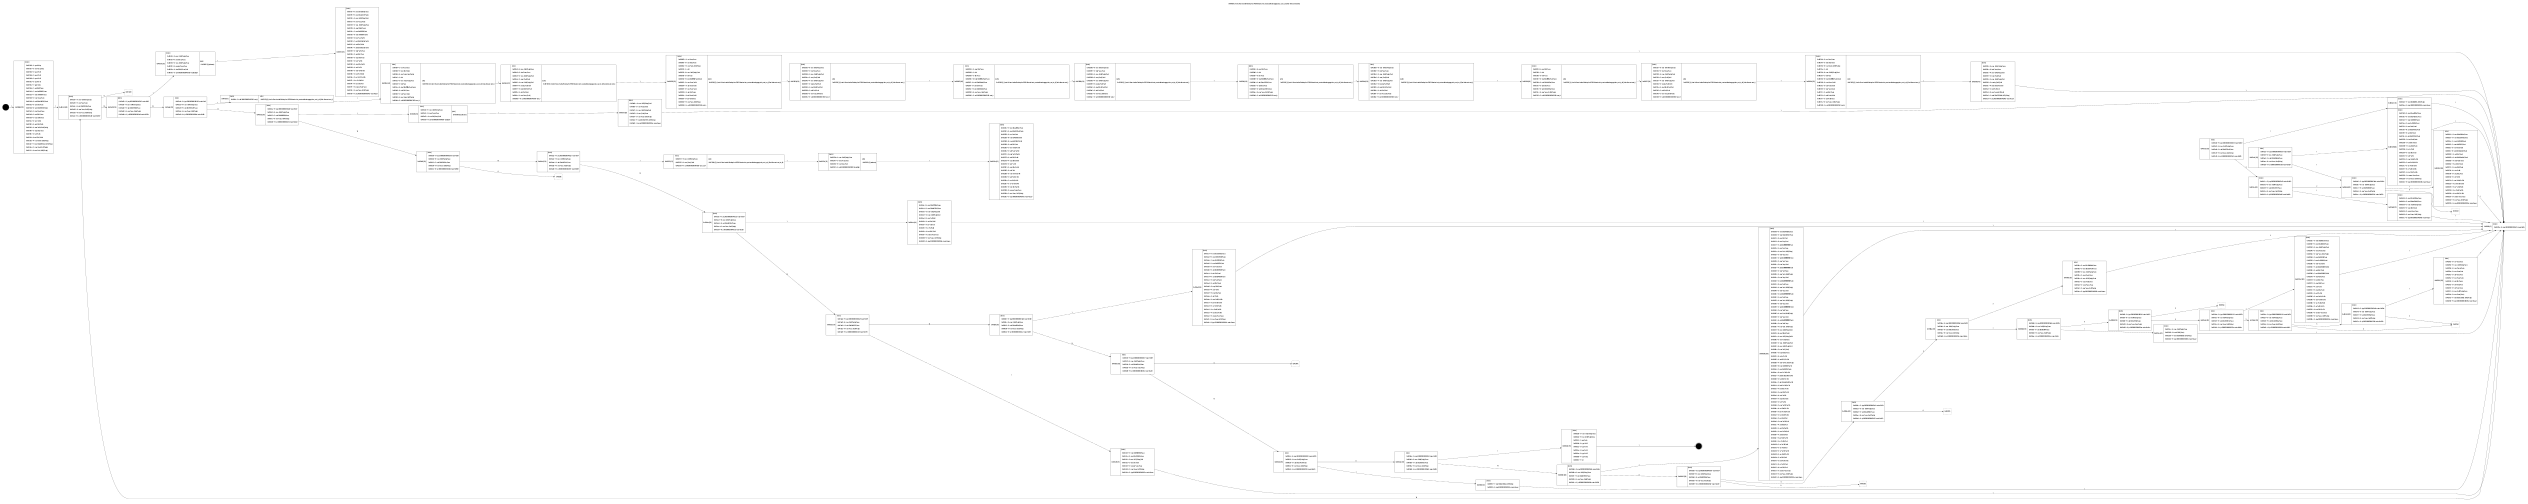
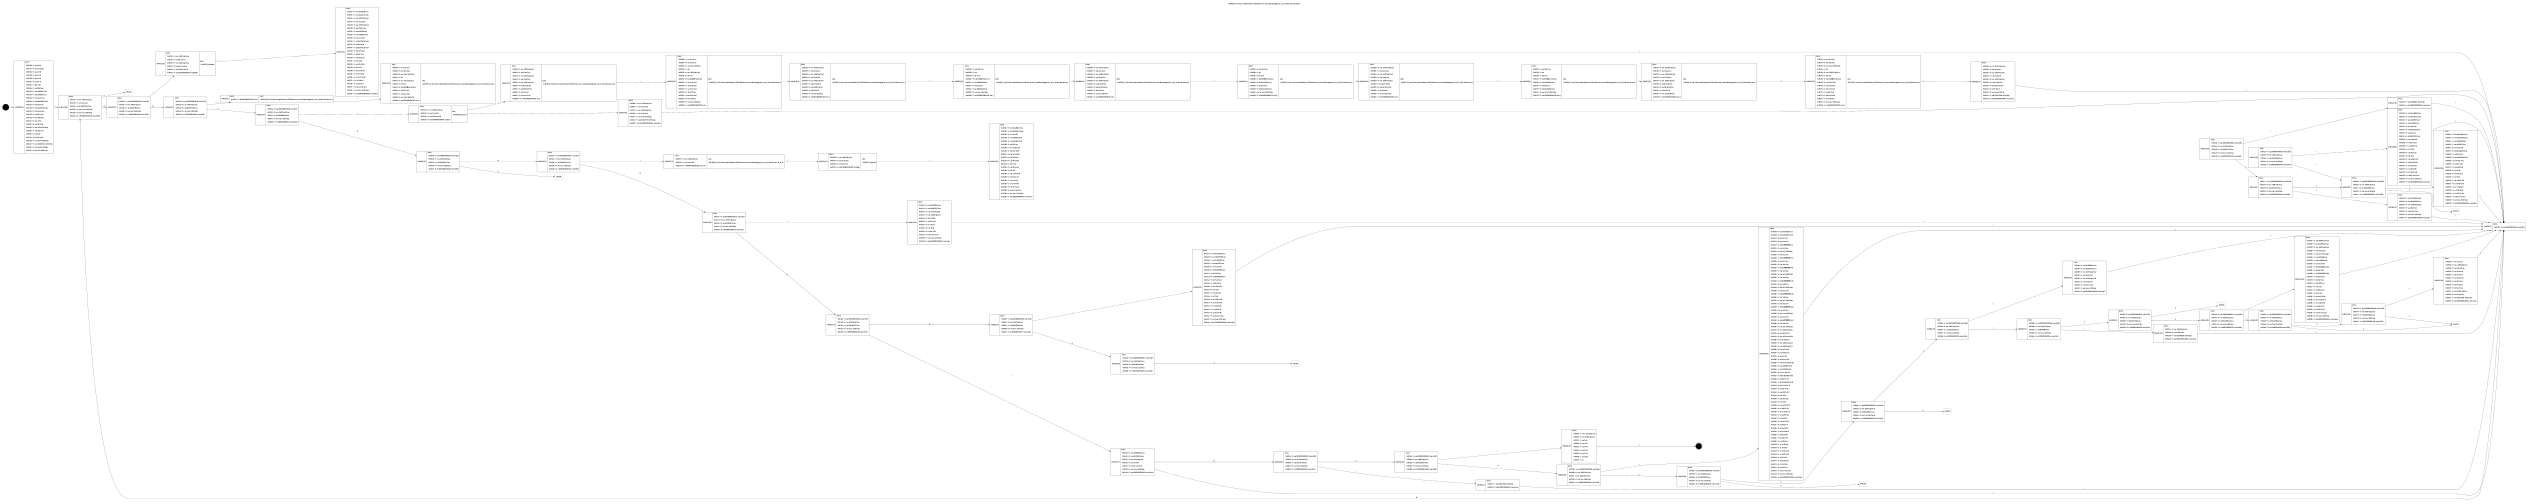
(498, 83) -> (486, 107)
(1213, 413) -> (1213, 462)
